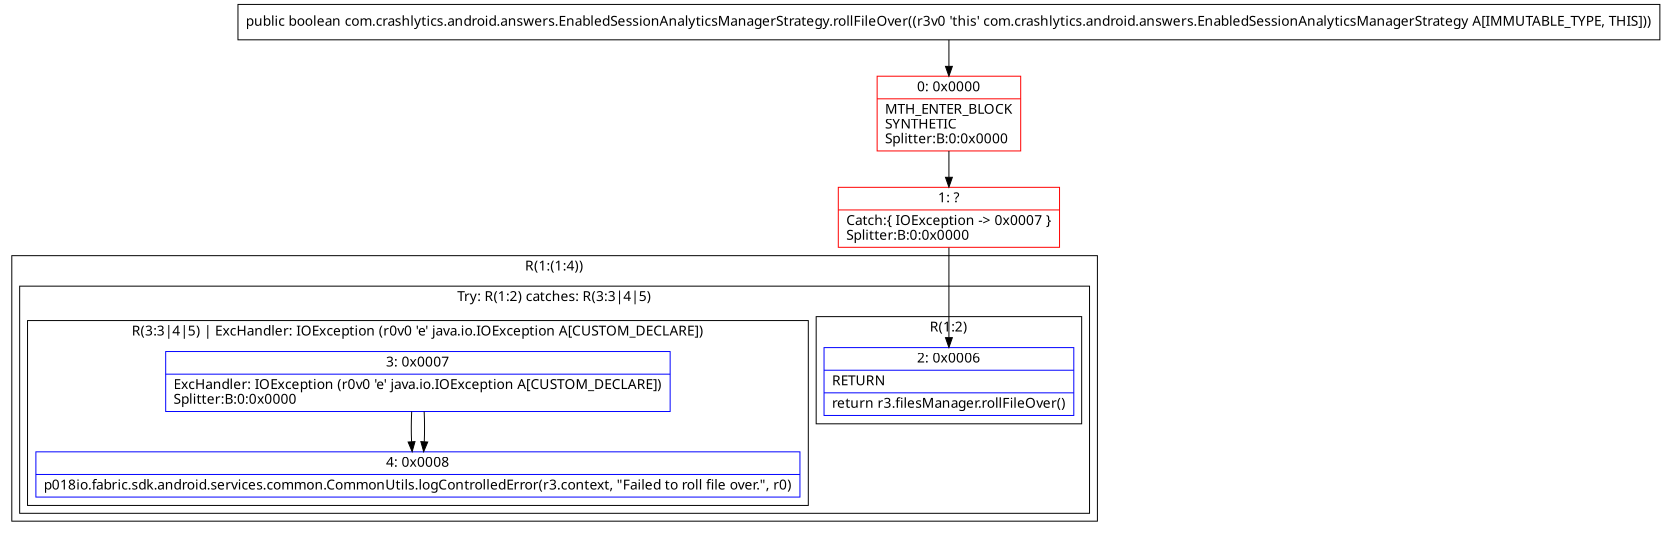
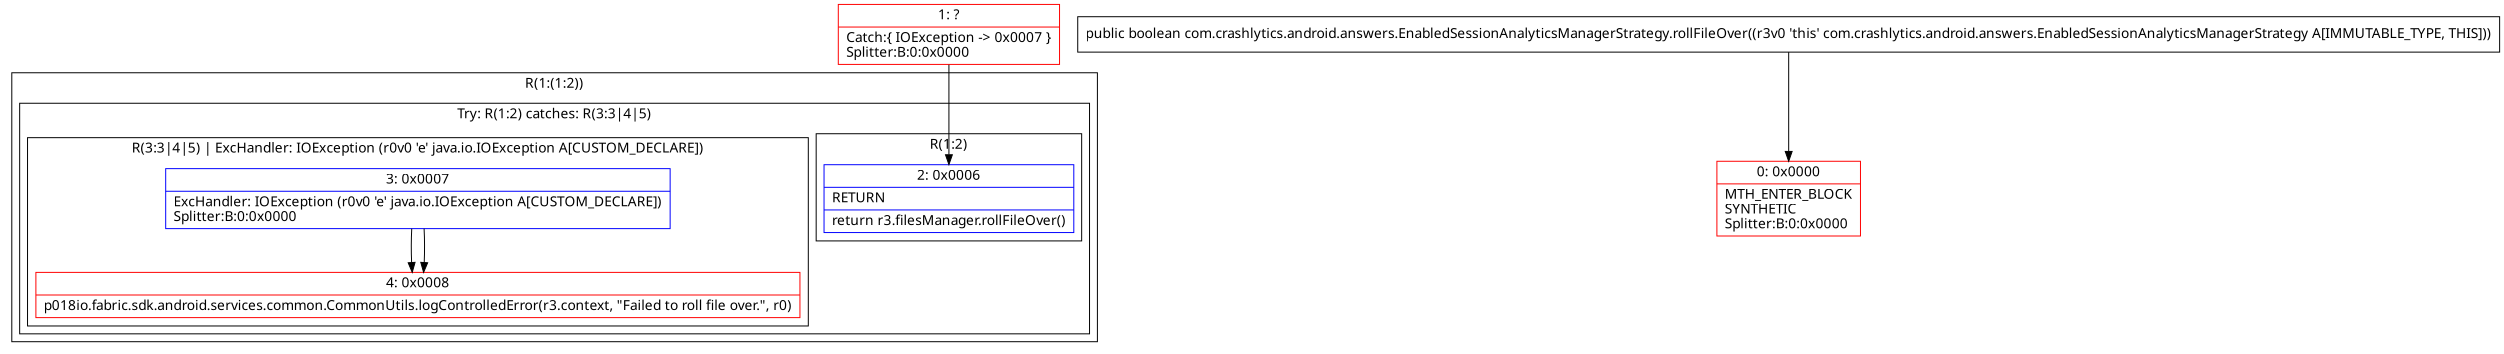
(949, 164) -> none
(555, 267) -> (555, 84)
(418, 474) -> (418, 295)
